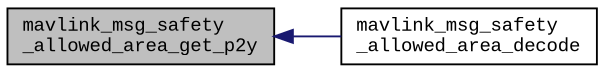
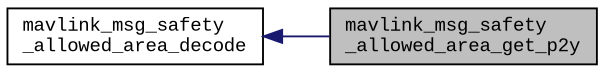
(317, 36) -> (306, 36)
